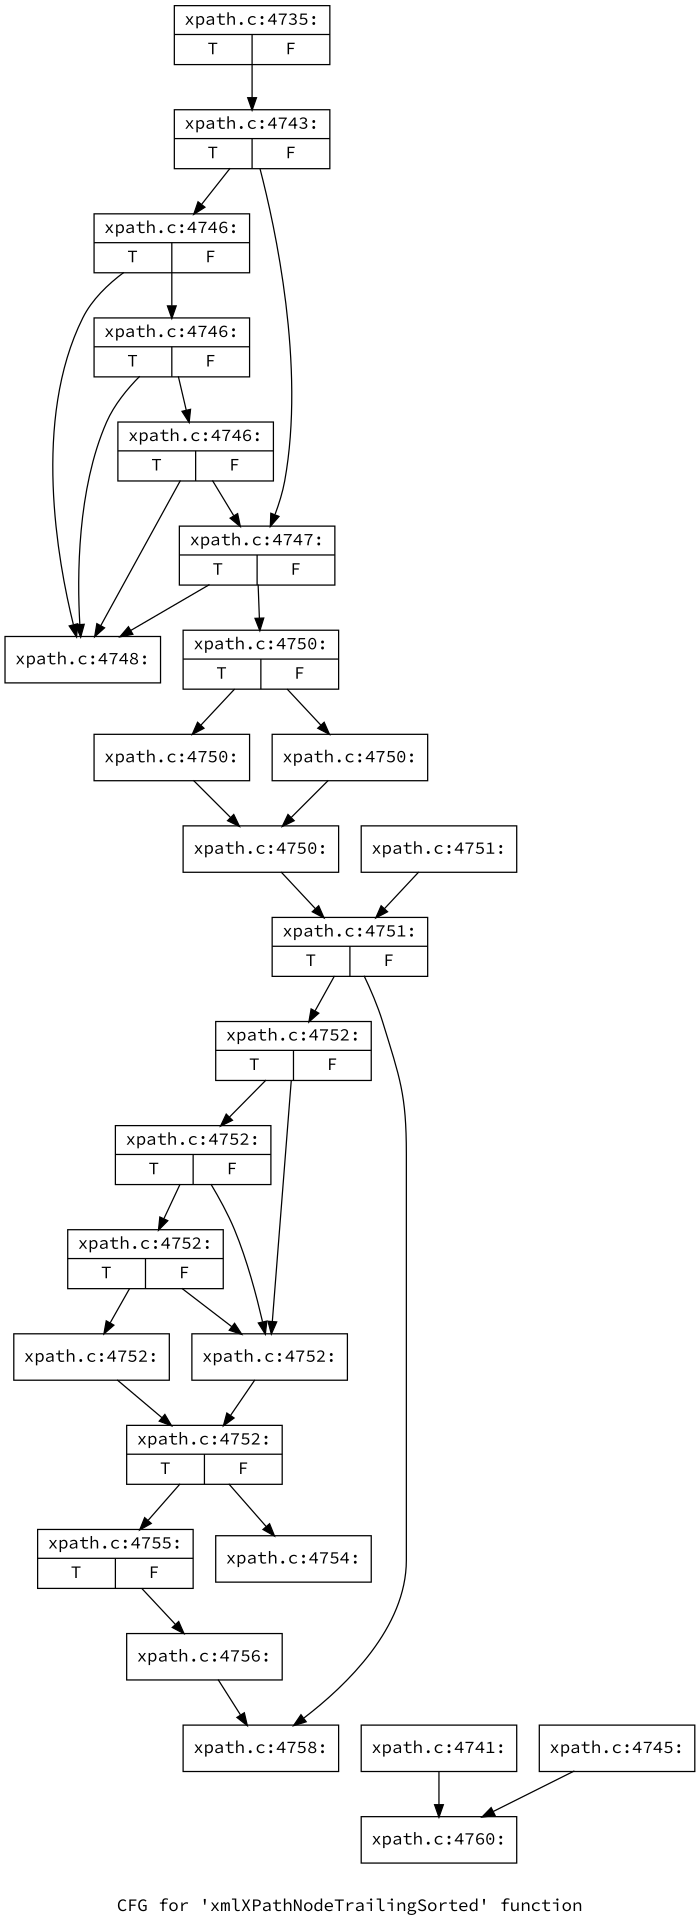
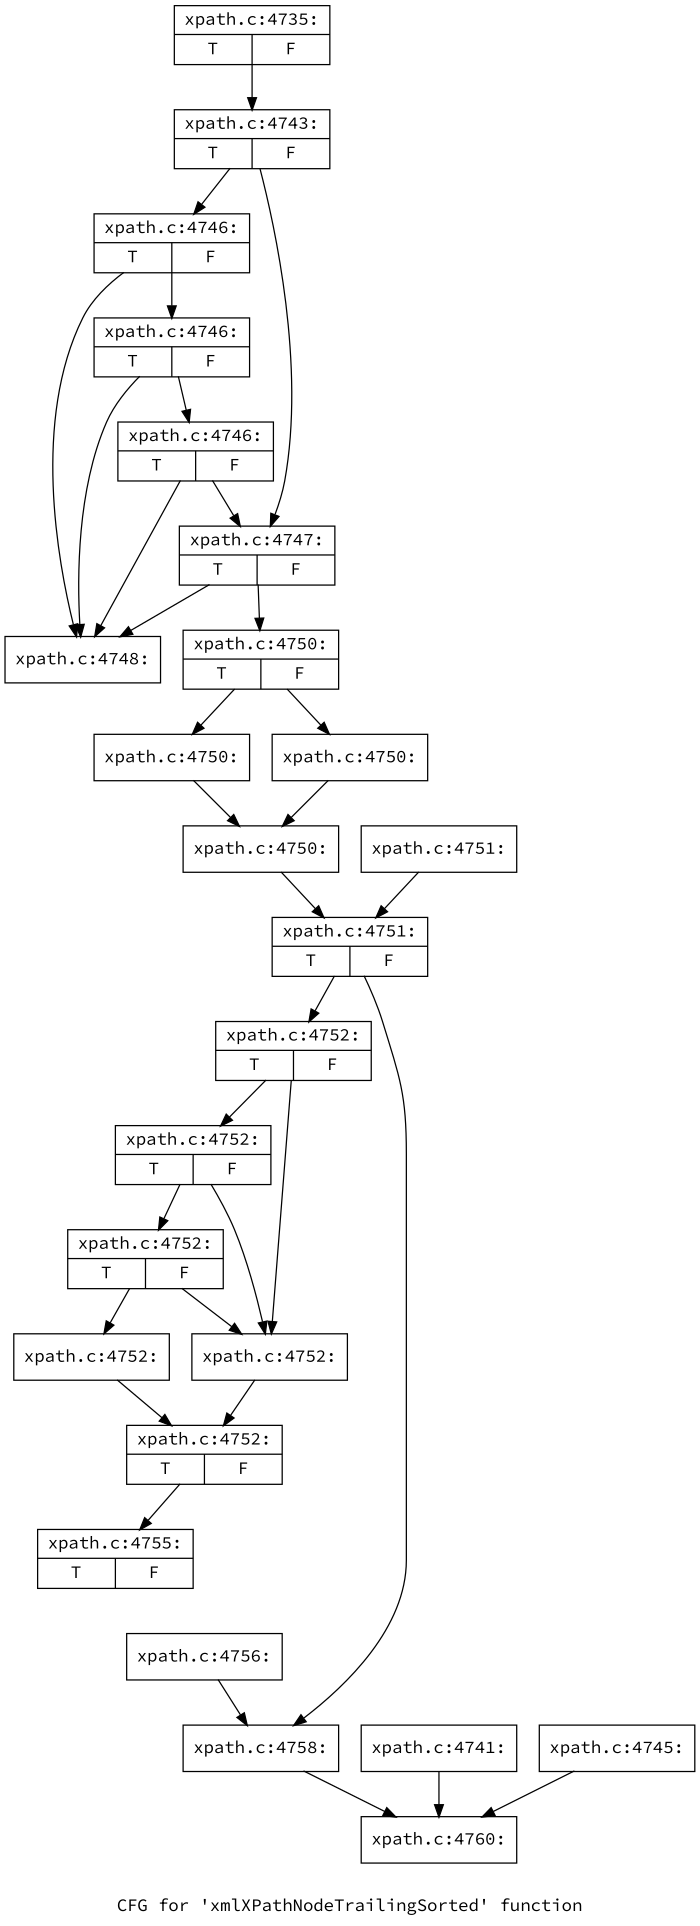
(293, 1559) -> none
(158, 1606) -> none
none -> (344, 1791)
